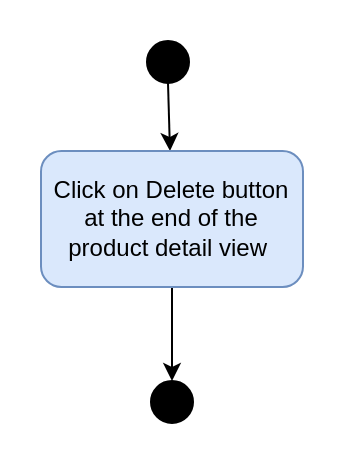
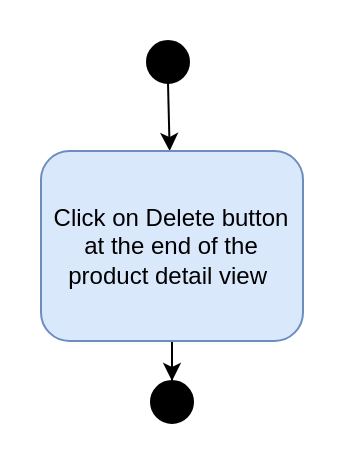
(172, 219) -> (172, 246)
